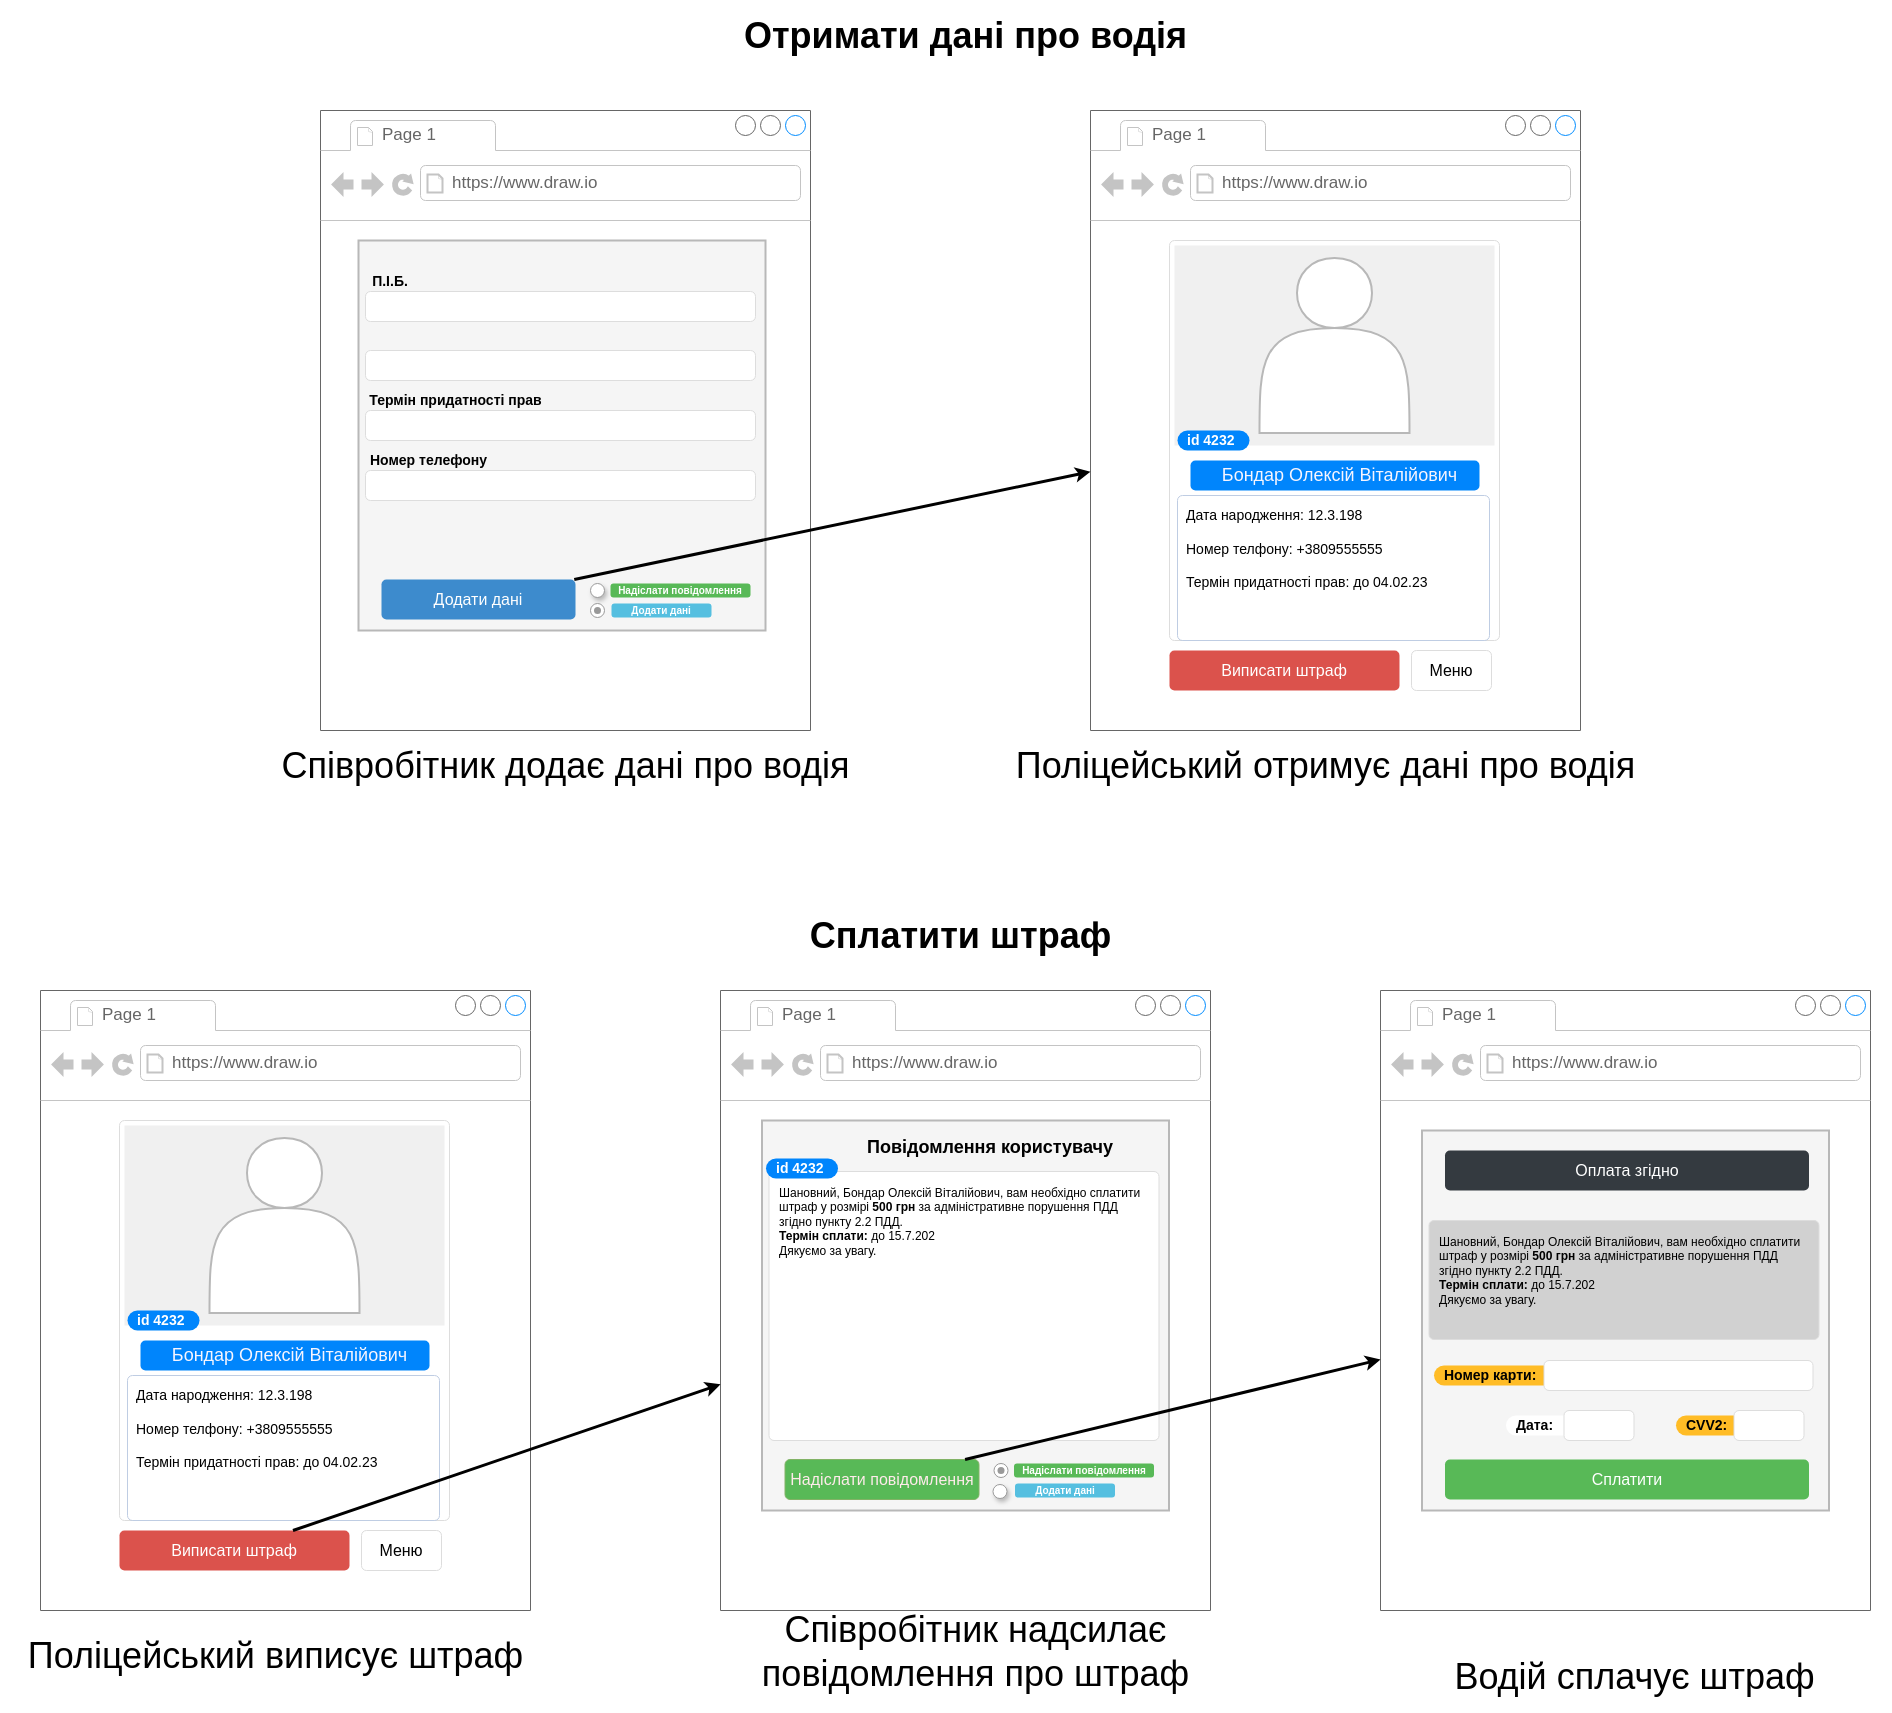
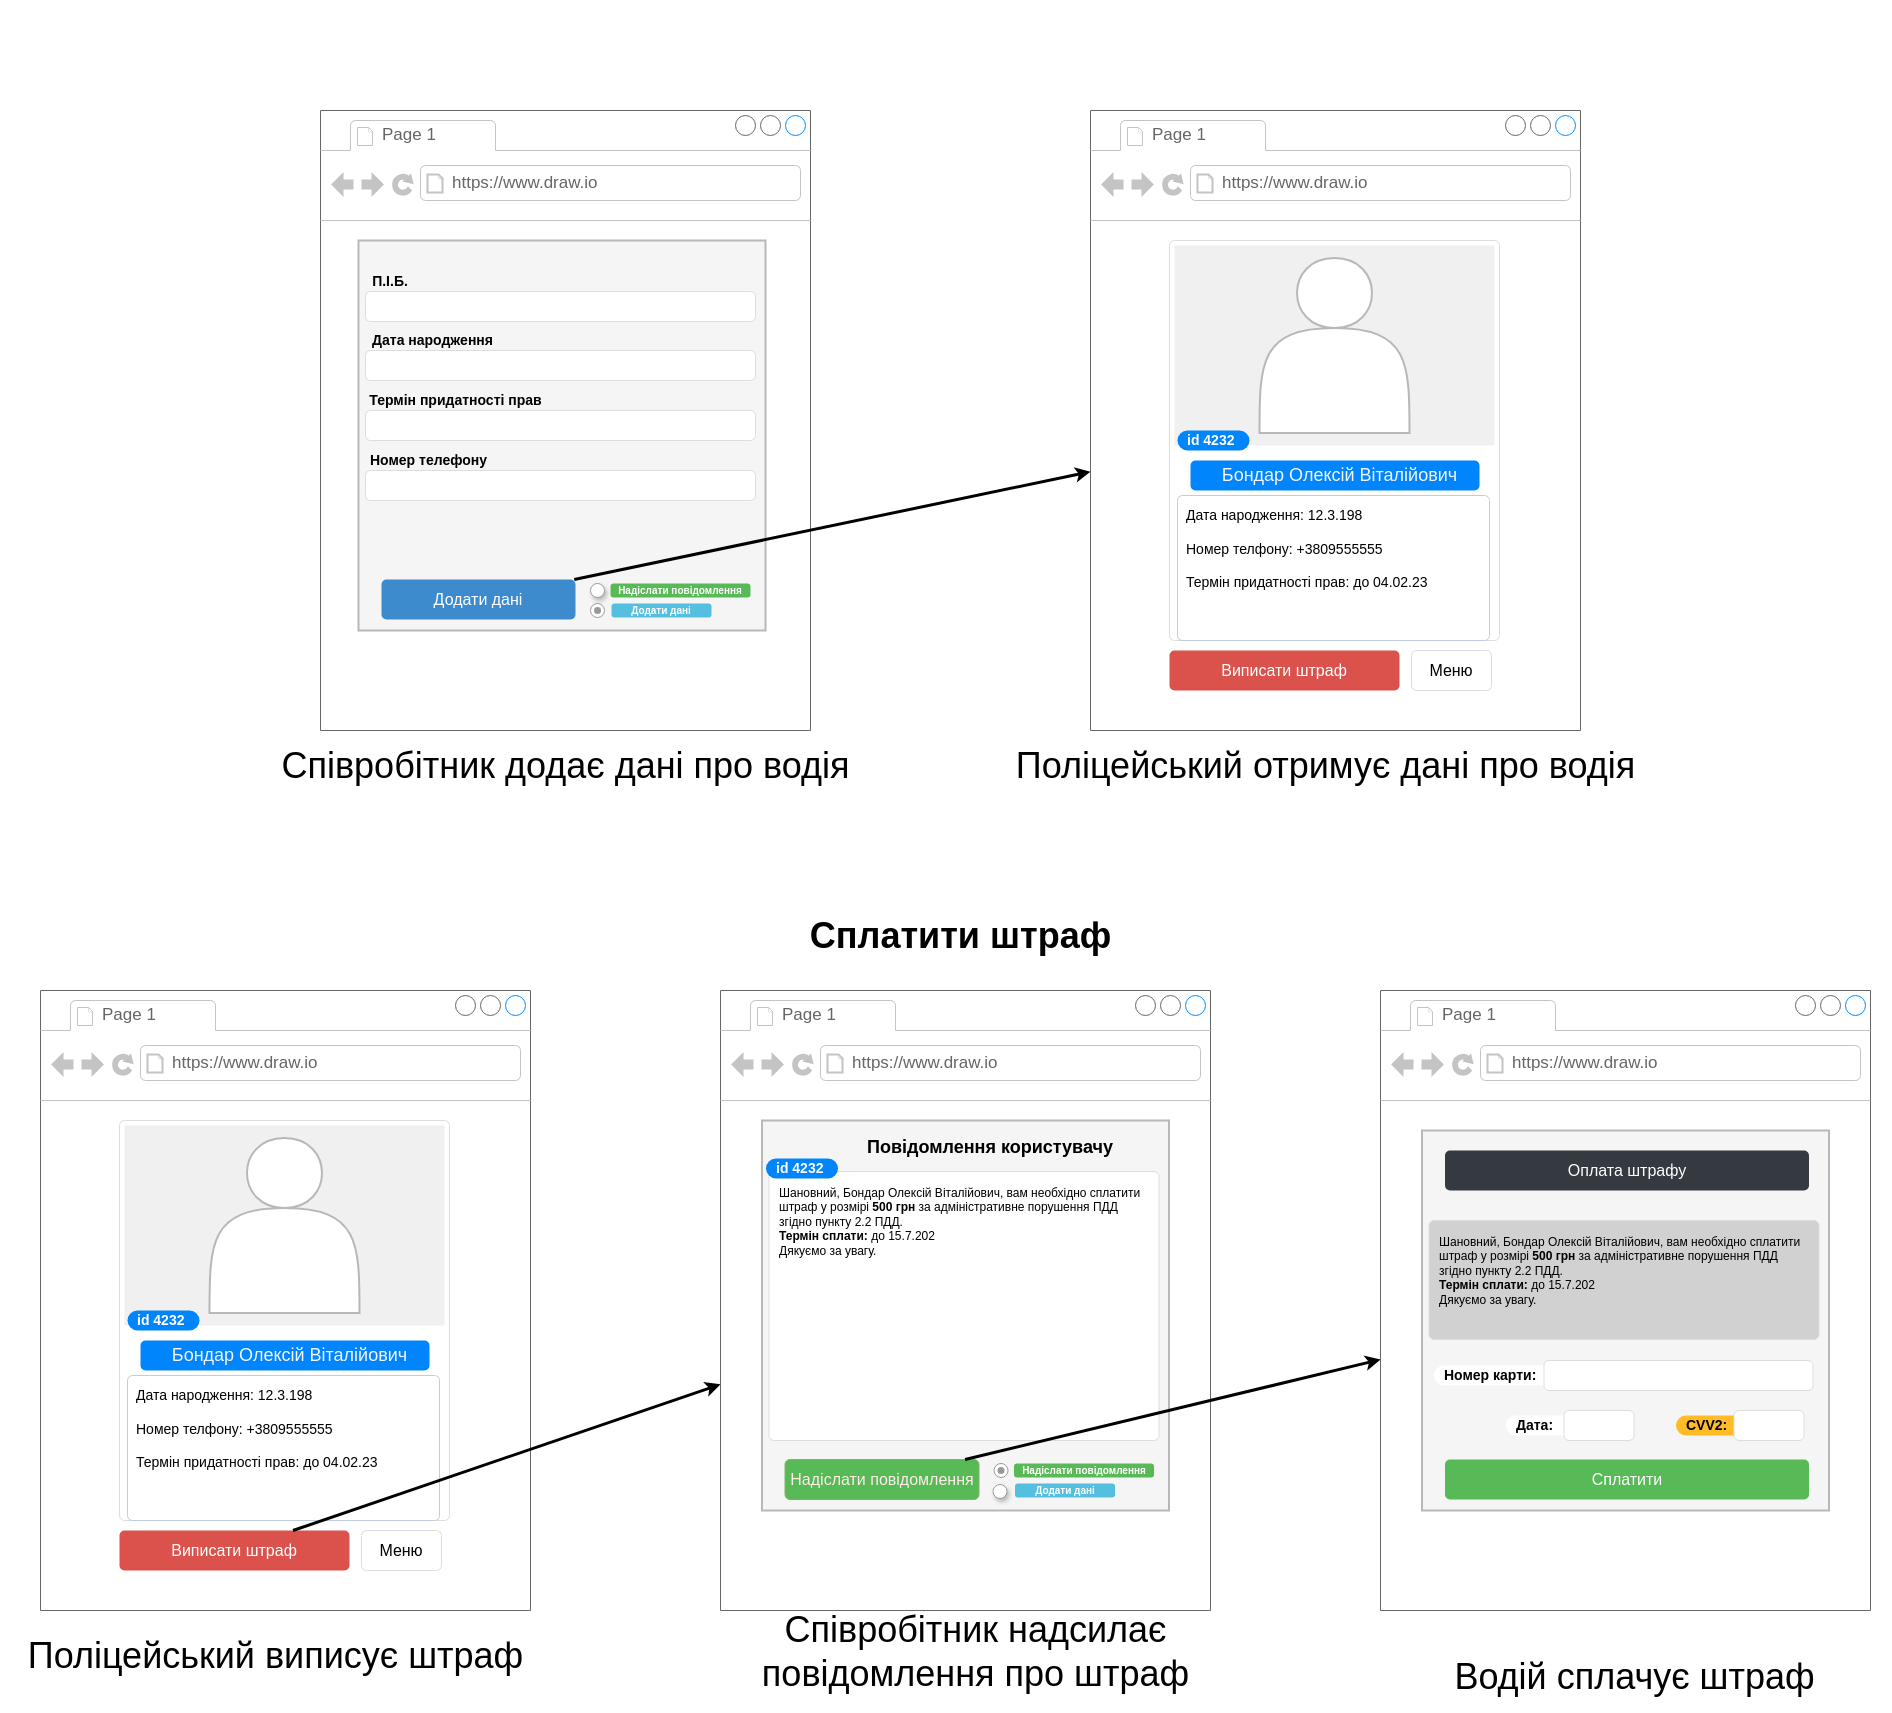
(966, 36) -> none
none -> (433, 341)
(1628, 1171) -> (1628, 1171)
(1509, 1376) -> (1509, 1376)
